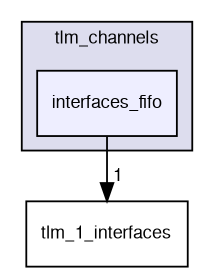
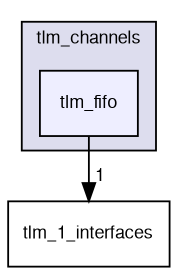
(107, 103) -> (89, 103)
